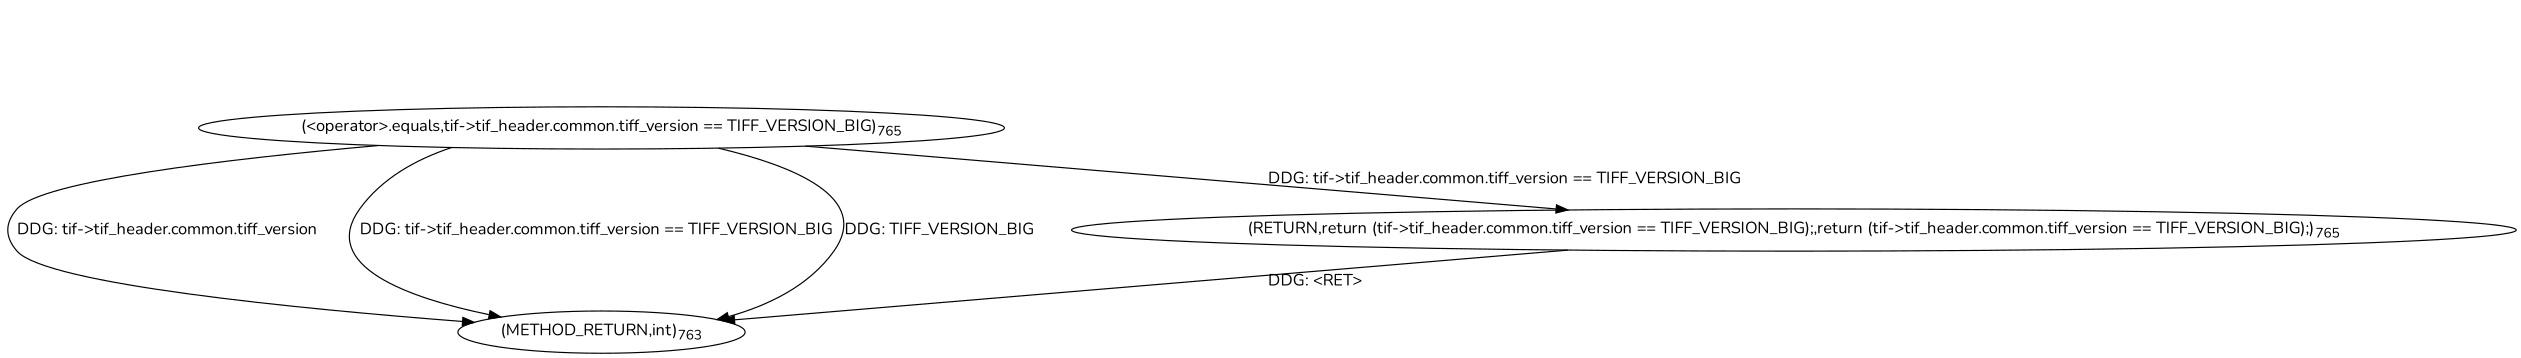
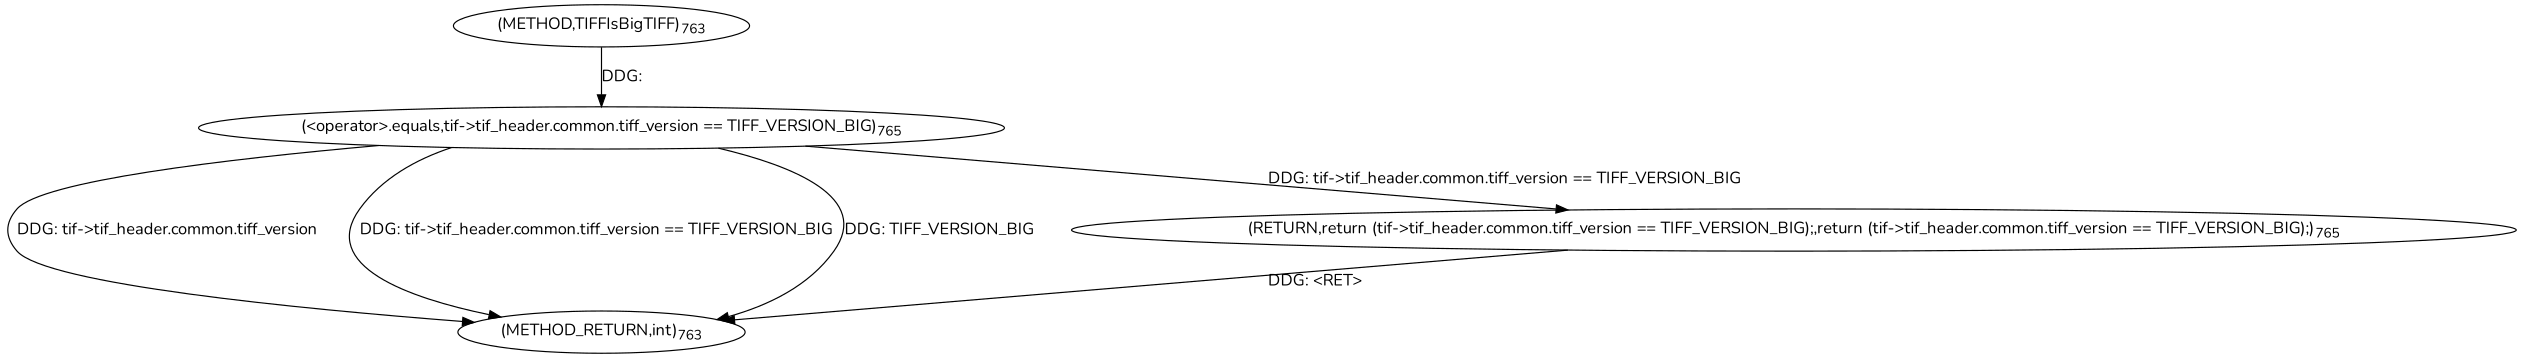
none -> (601, 26)
